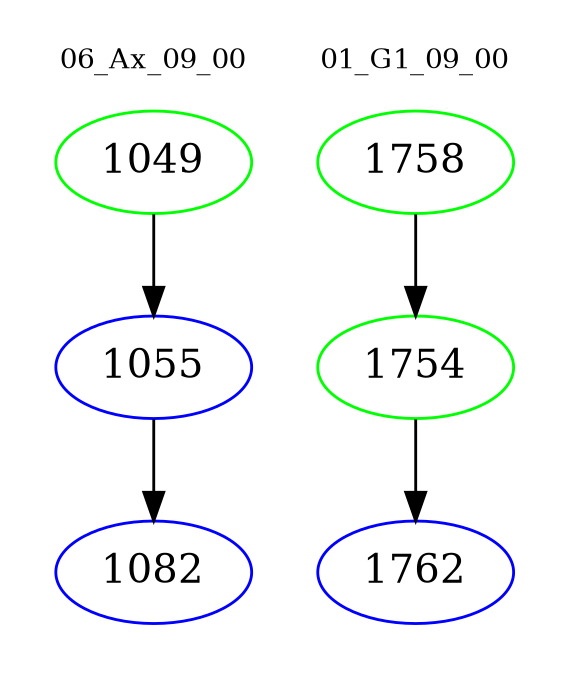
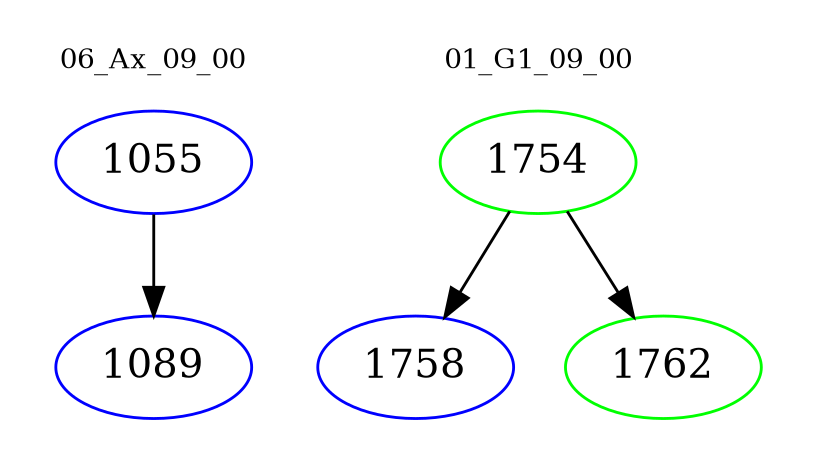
(154, 162) -> none
(416, 162) -> (416, 367)
(416, 251) -> (485, 252)
(154, 572) -> (154, 367)
(416, 572) -> (663, 367)
